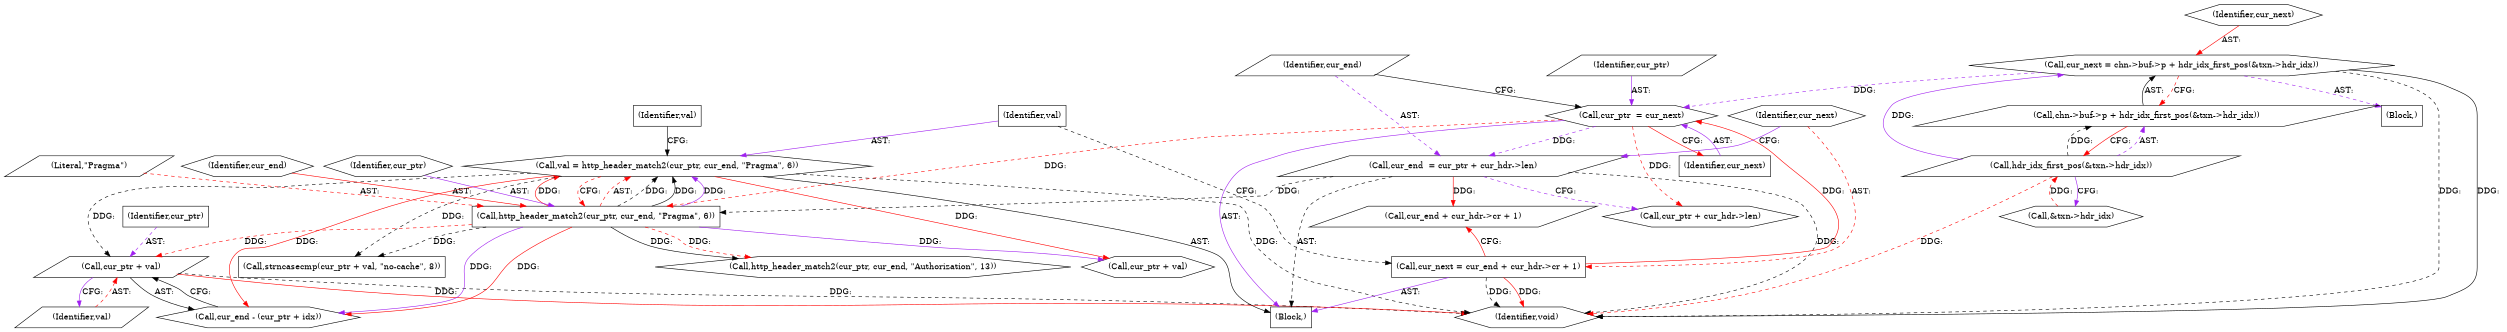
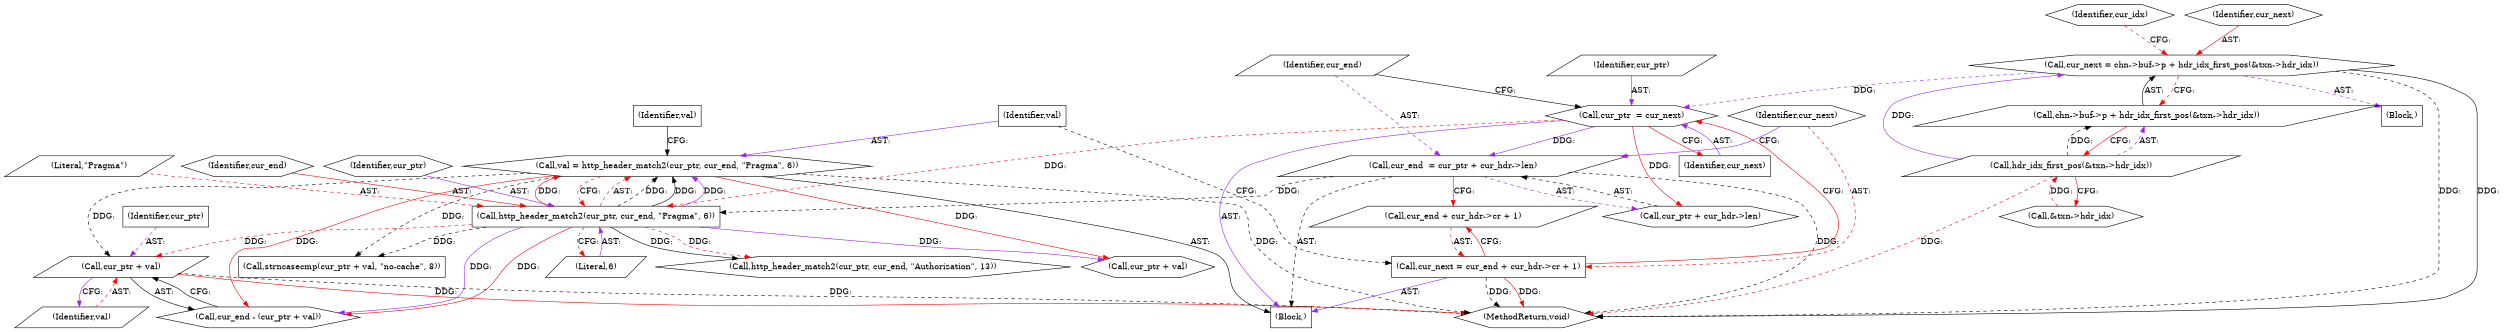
none -> (2110, 15)
(1545, 140) -> (1545, 140)
(1645, 170) -> (1645, 170)
(2078, 189) -> (2078, 189)
none -> (1593, 190)
(1466, 191) -> (1466, 191)
(1567, 191) -> (1567, 191)
(1835, 191) -> (1835, 191)
none -> (1452, 241)
none -> (596, 267)
(258, 317) -> (258, 317)
(1527, 317) -> (1527, 317)
